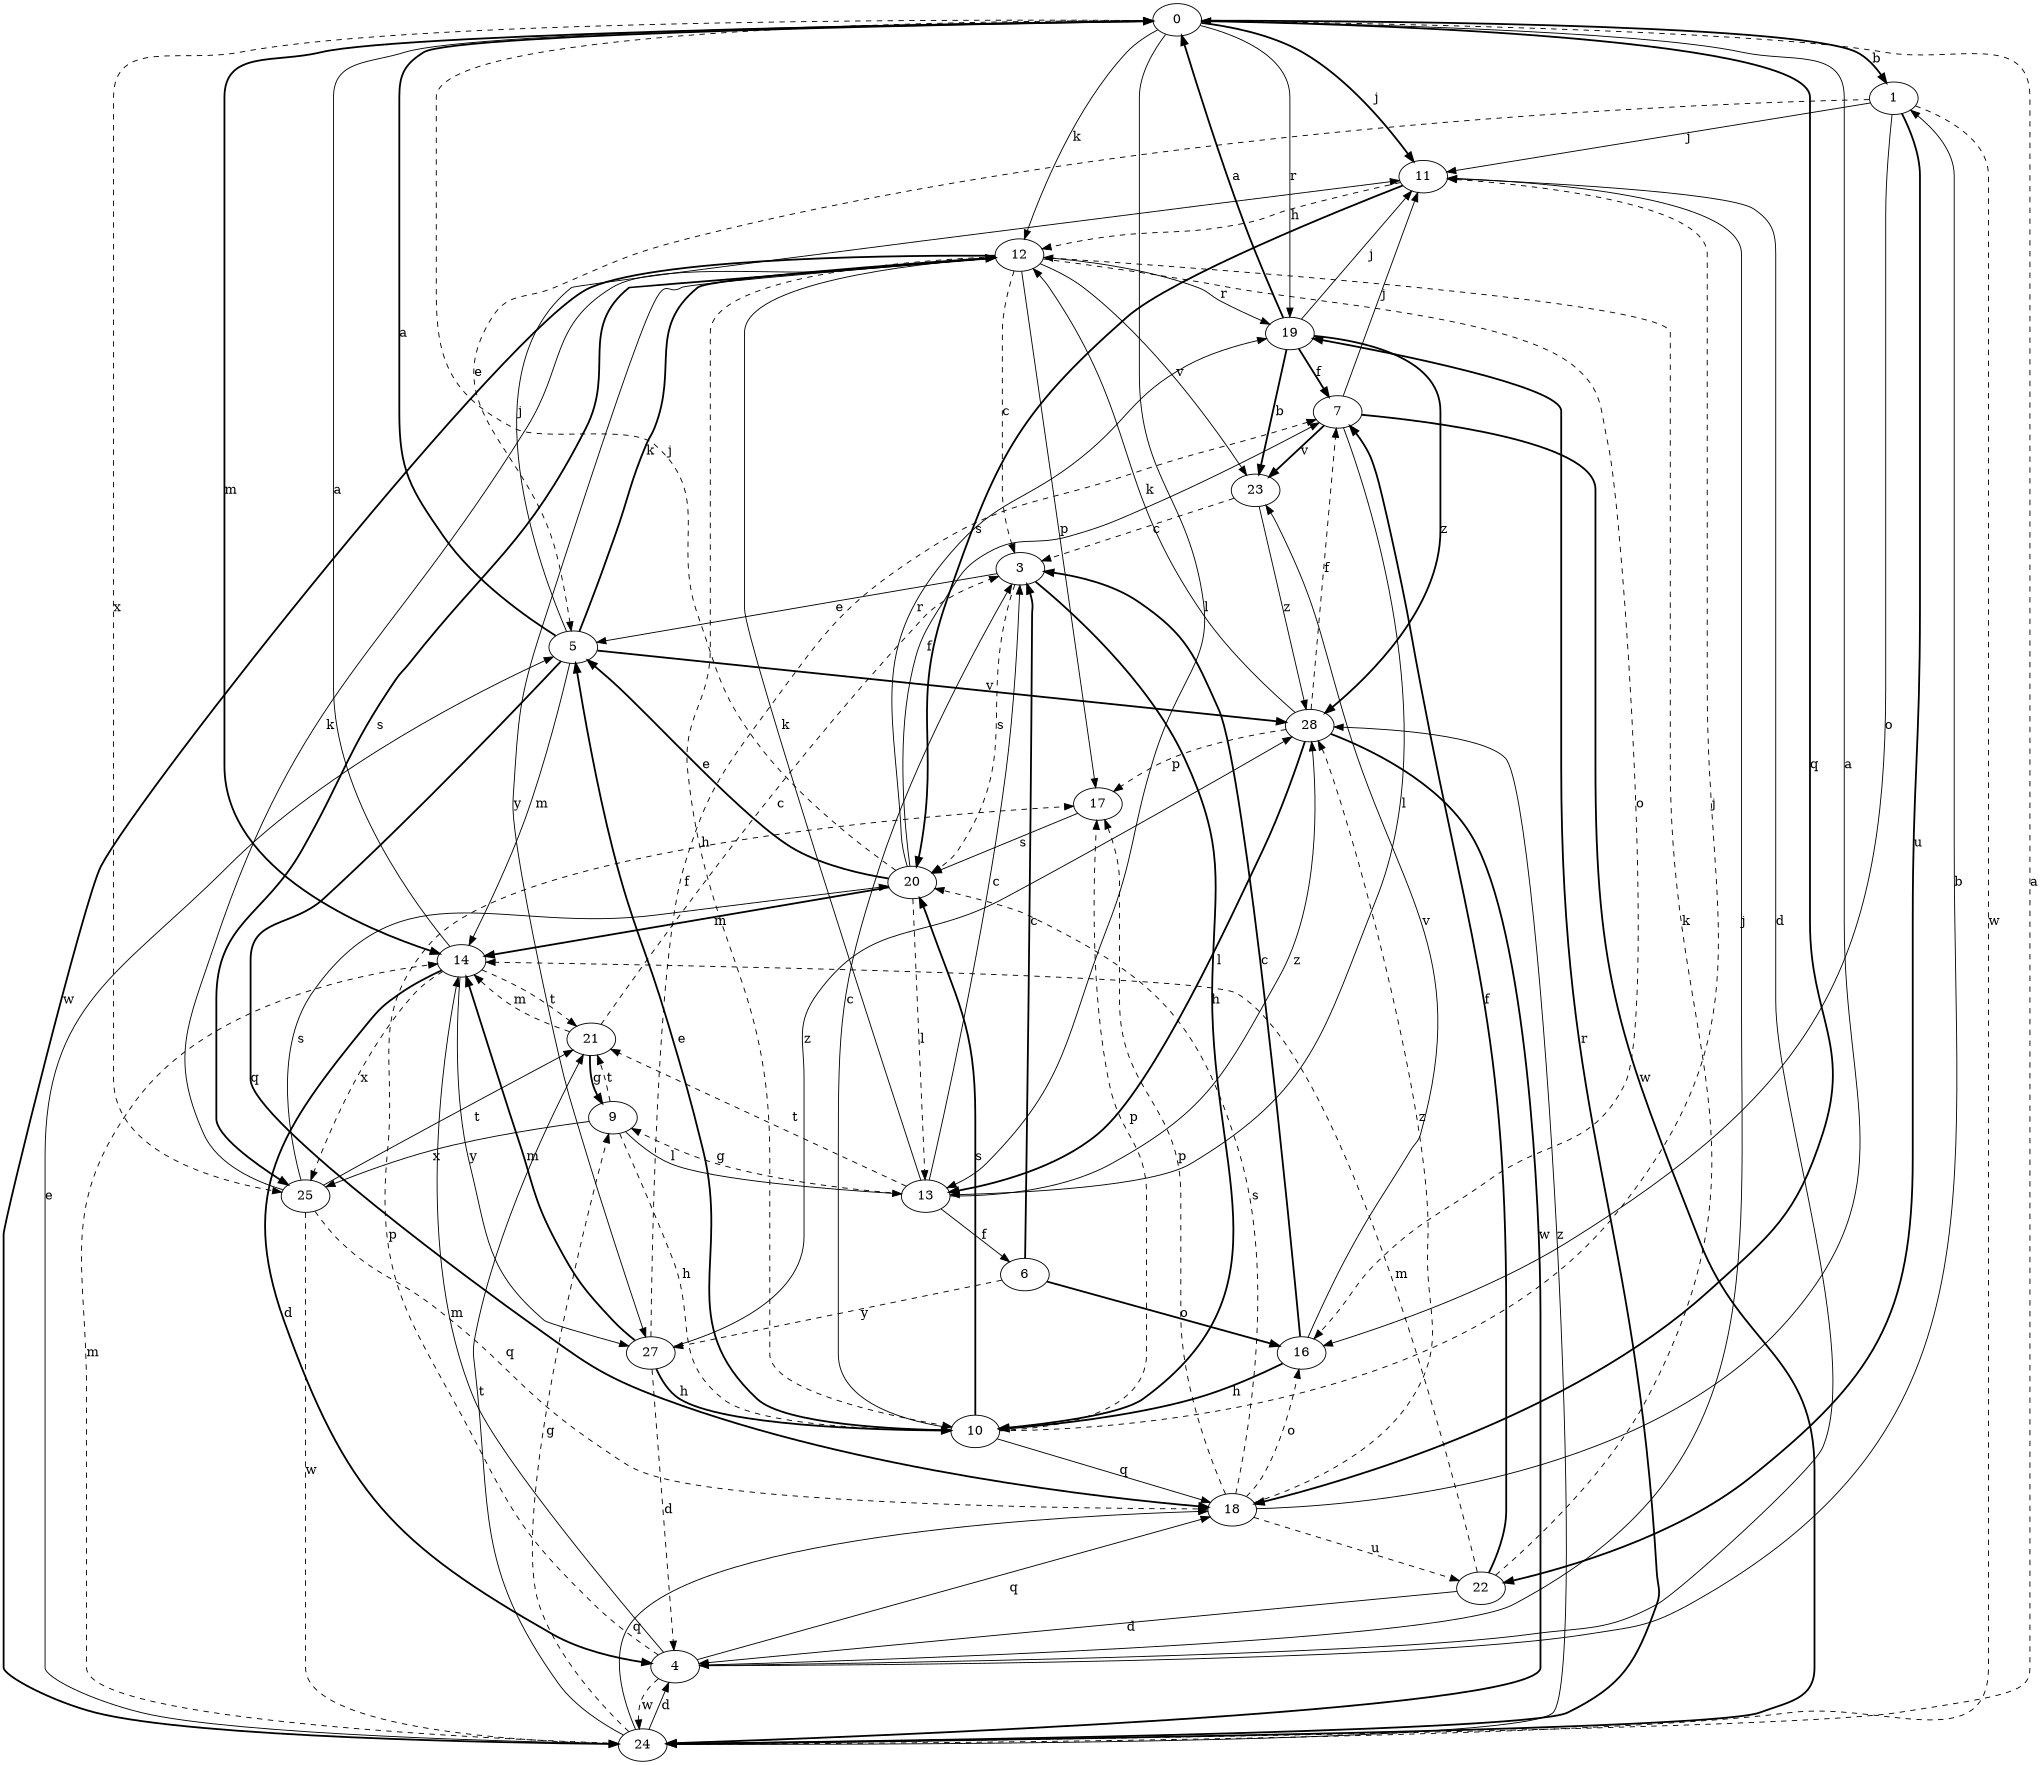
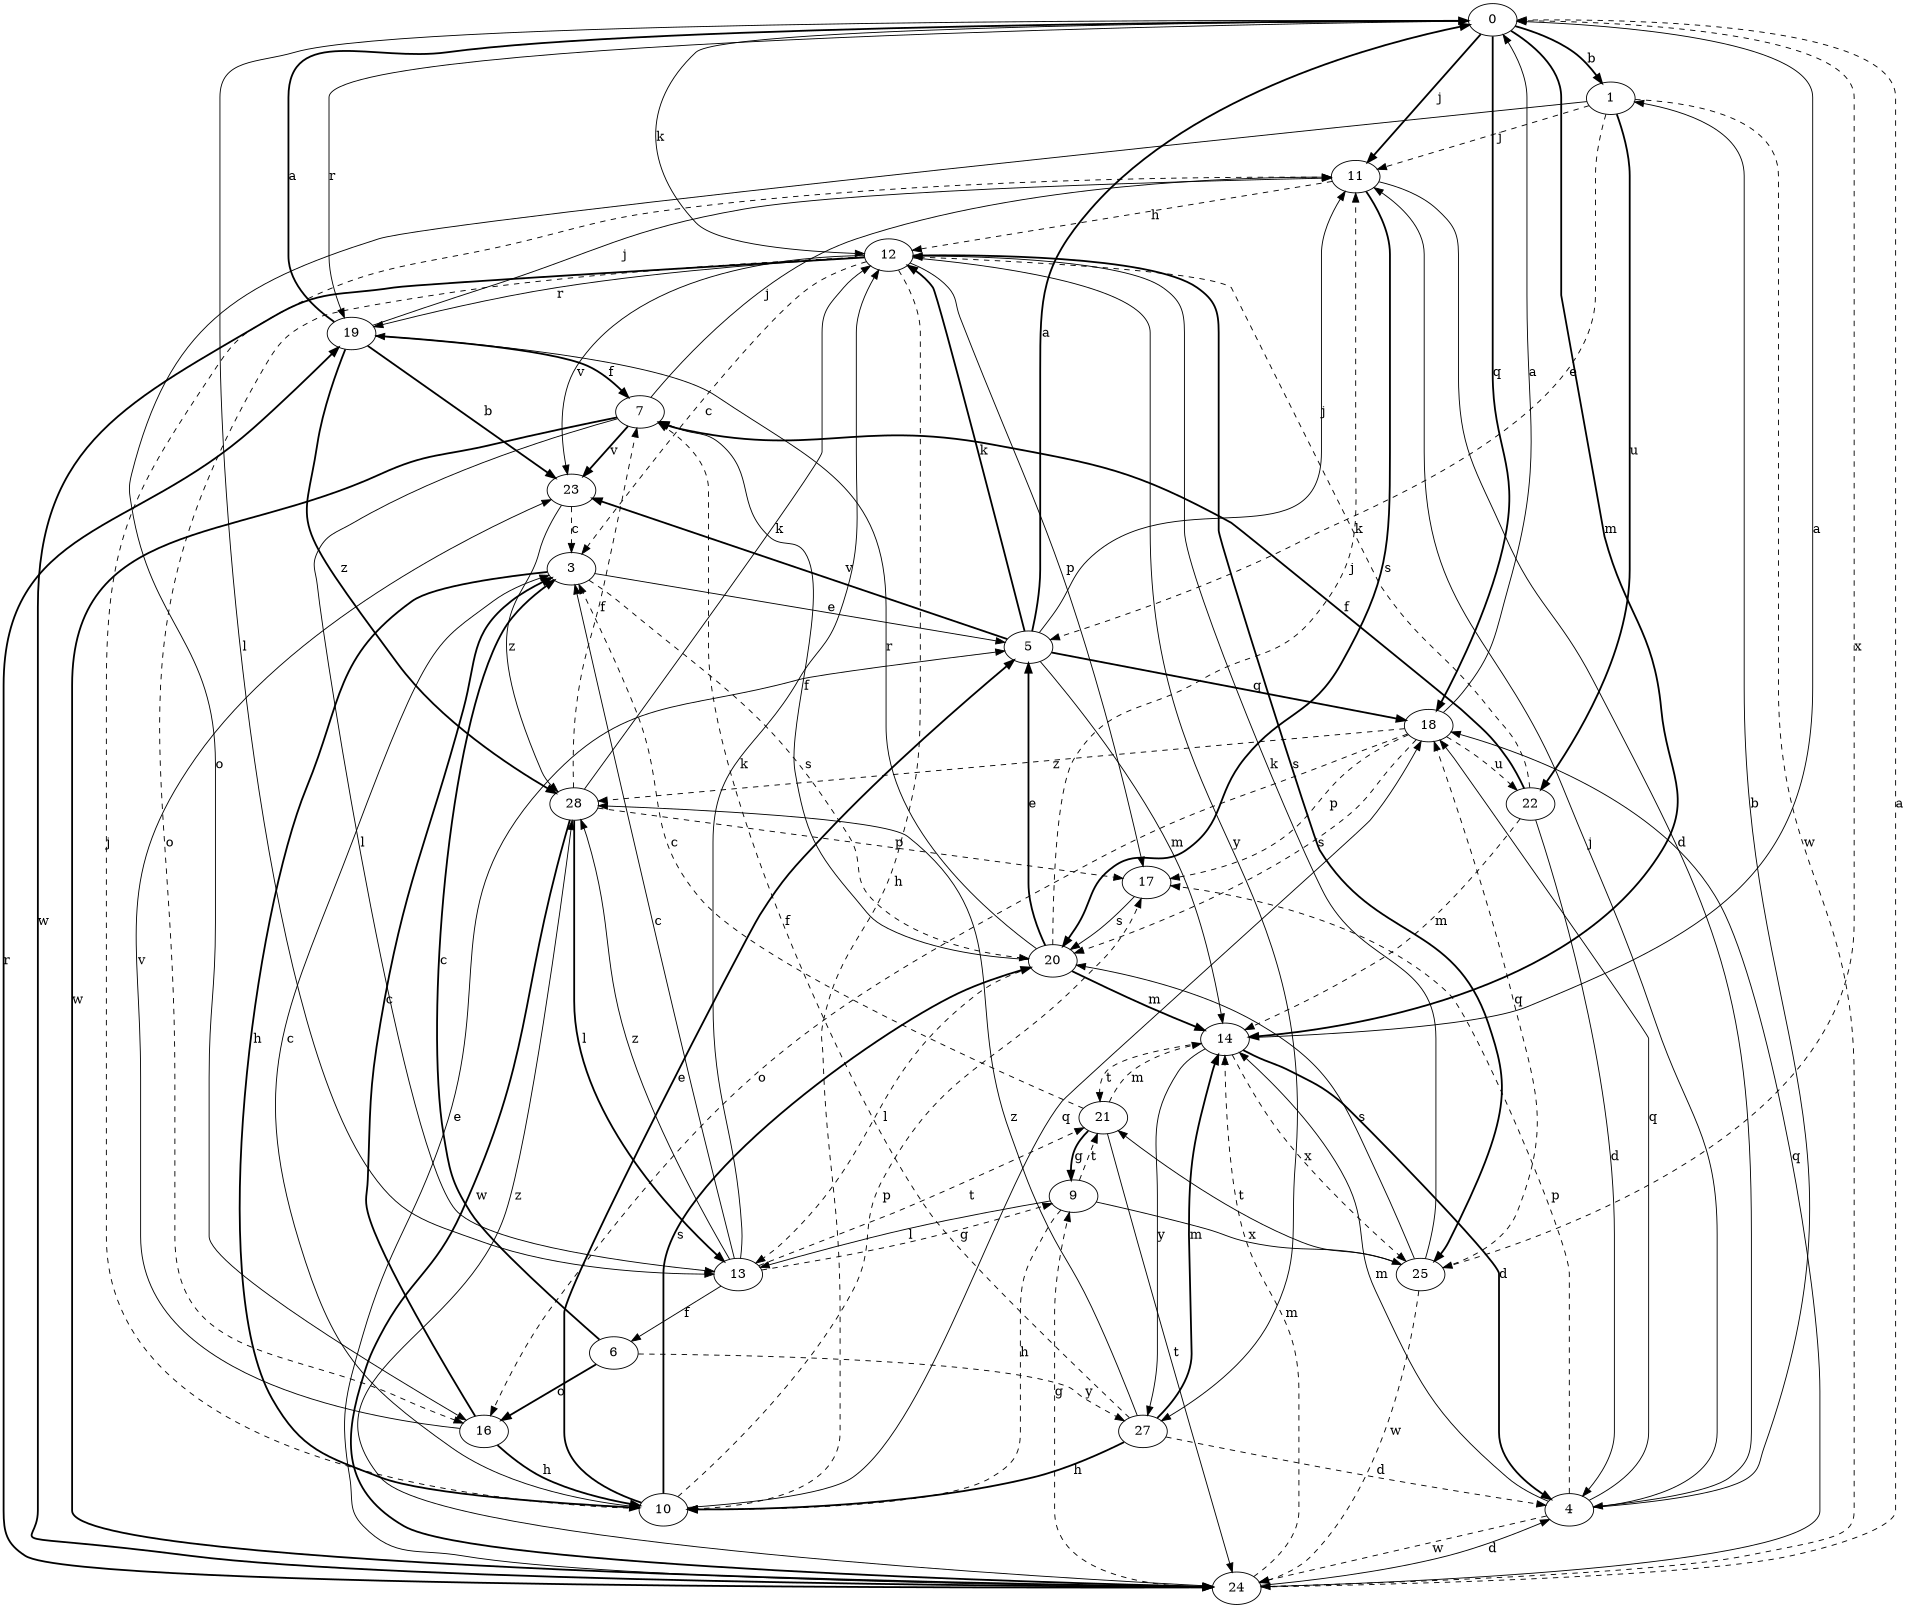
(1663, 137) -> (1483, 138)
(436, 246) -> (1298, 634)
(937, 686) -> (804, 570)
(481, 1432) -> (1168, 1349)
